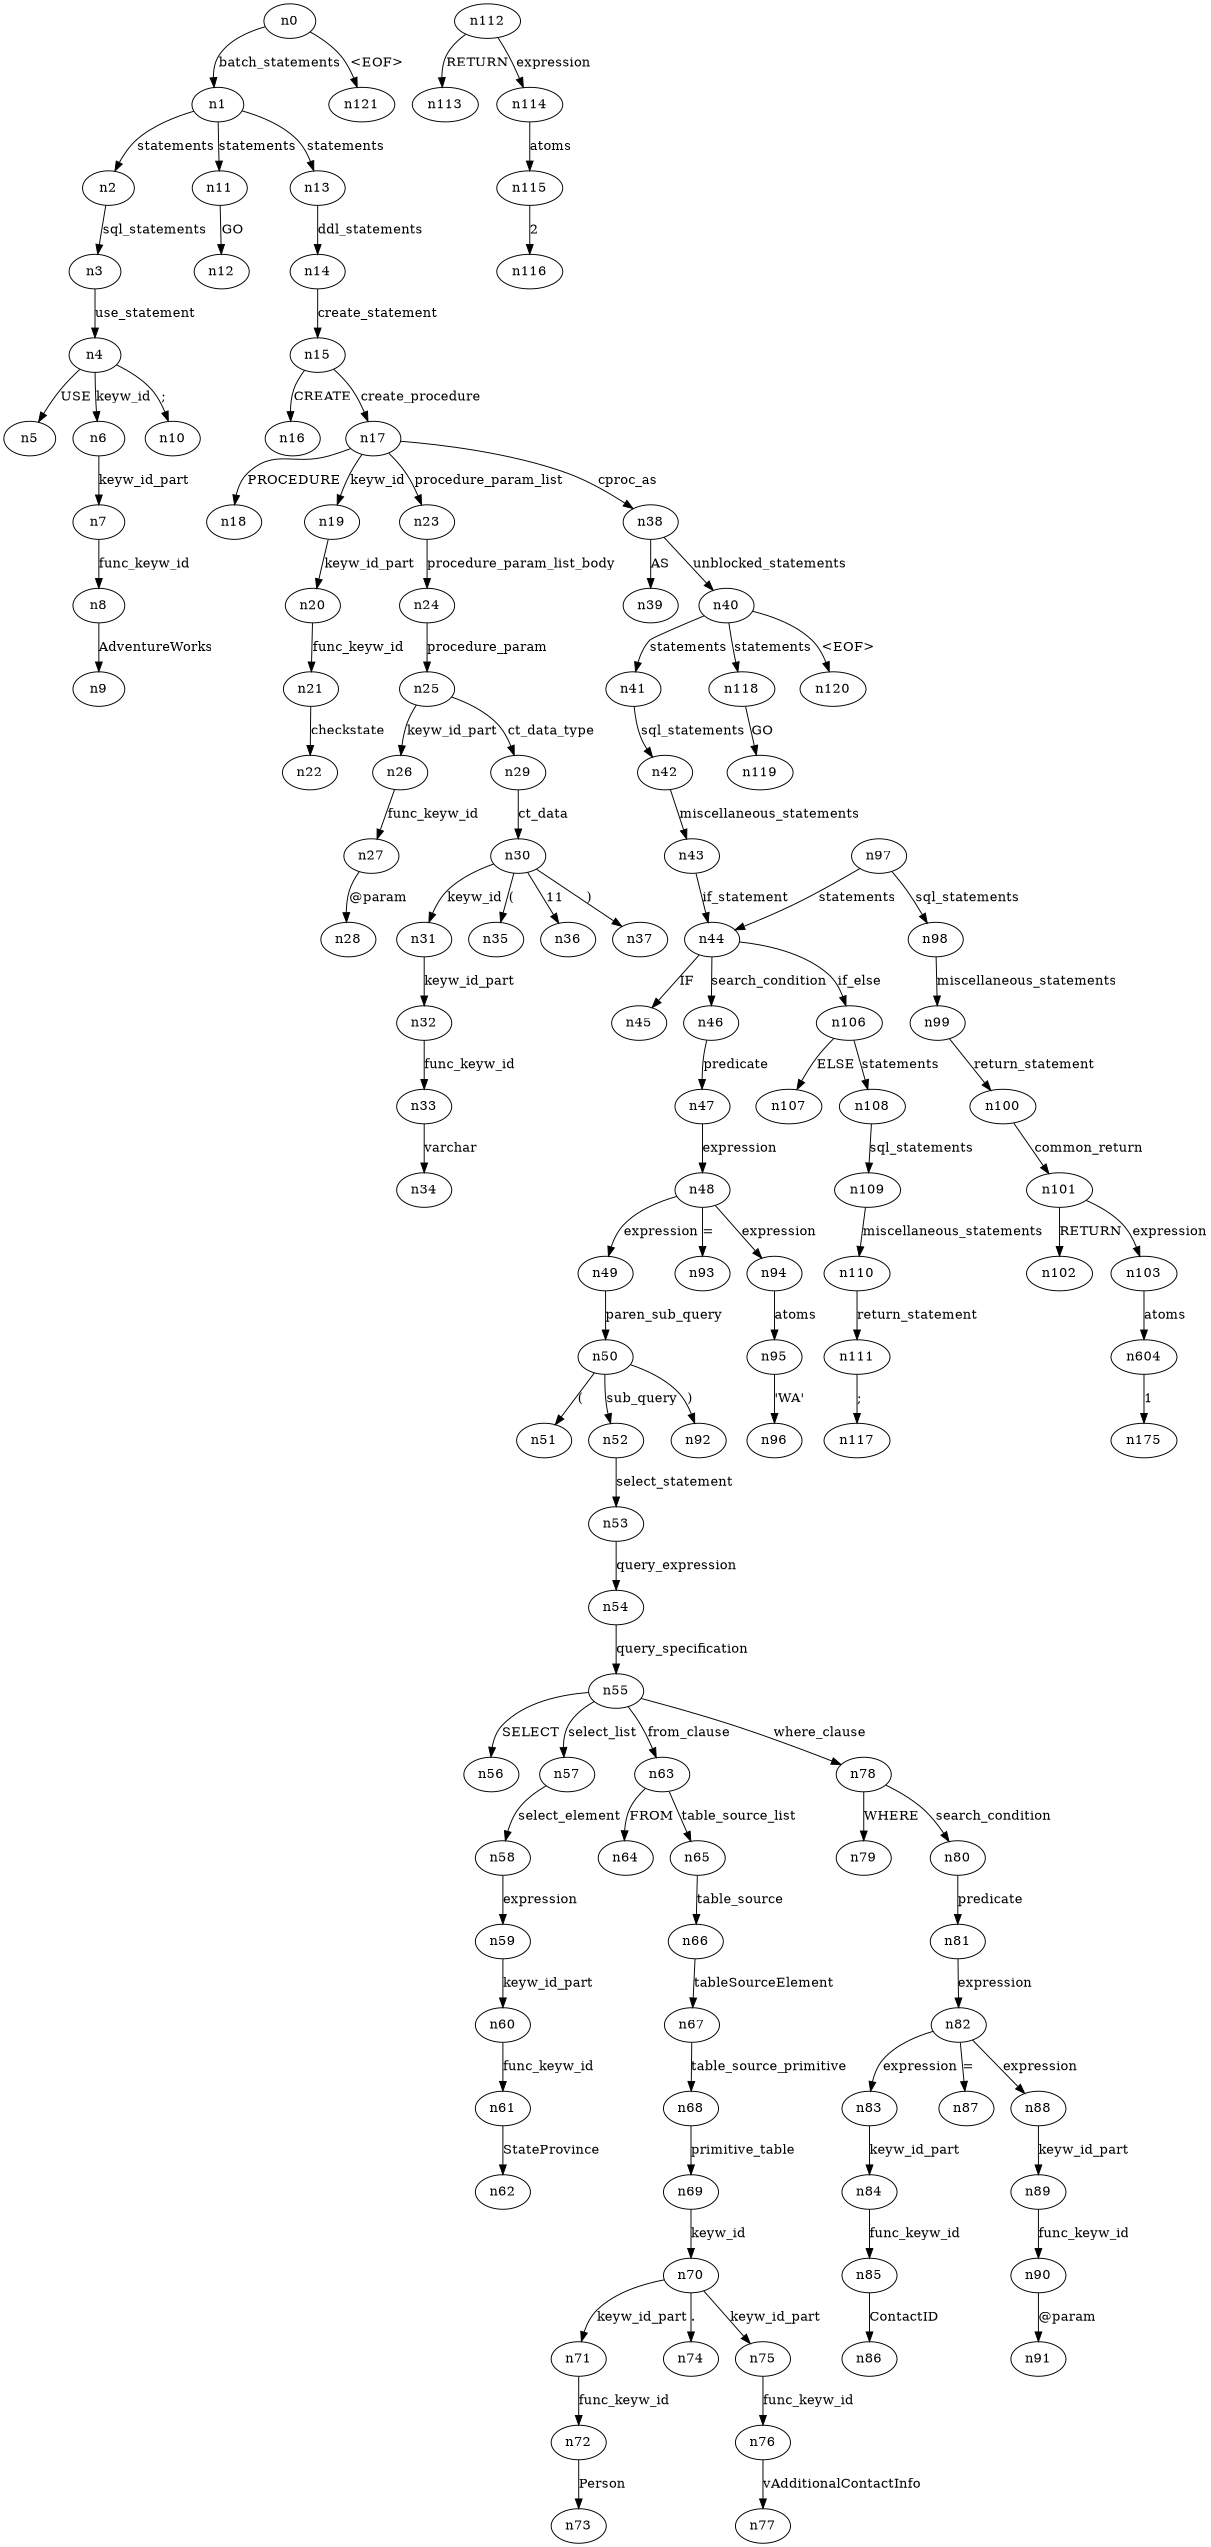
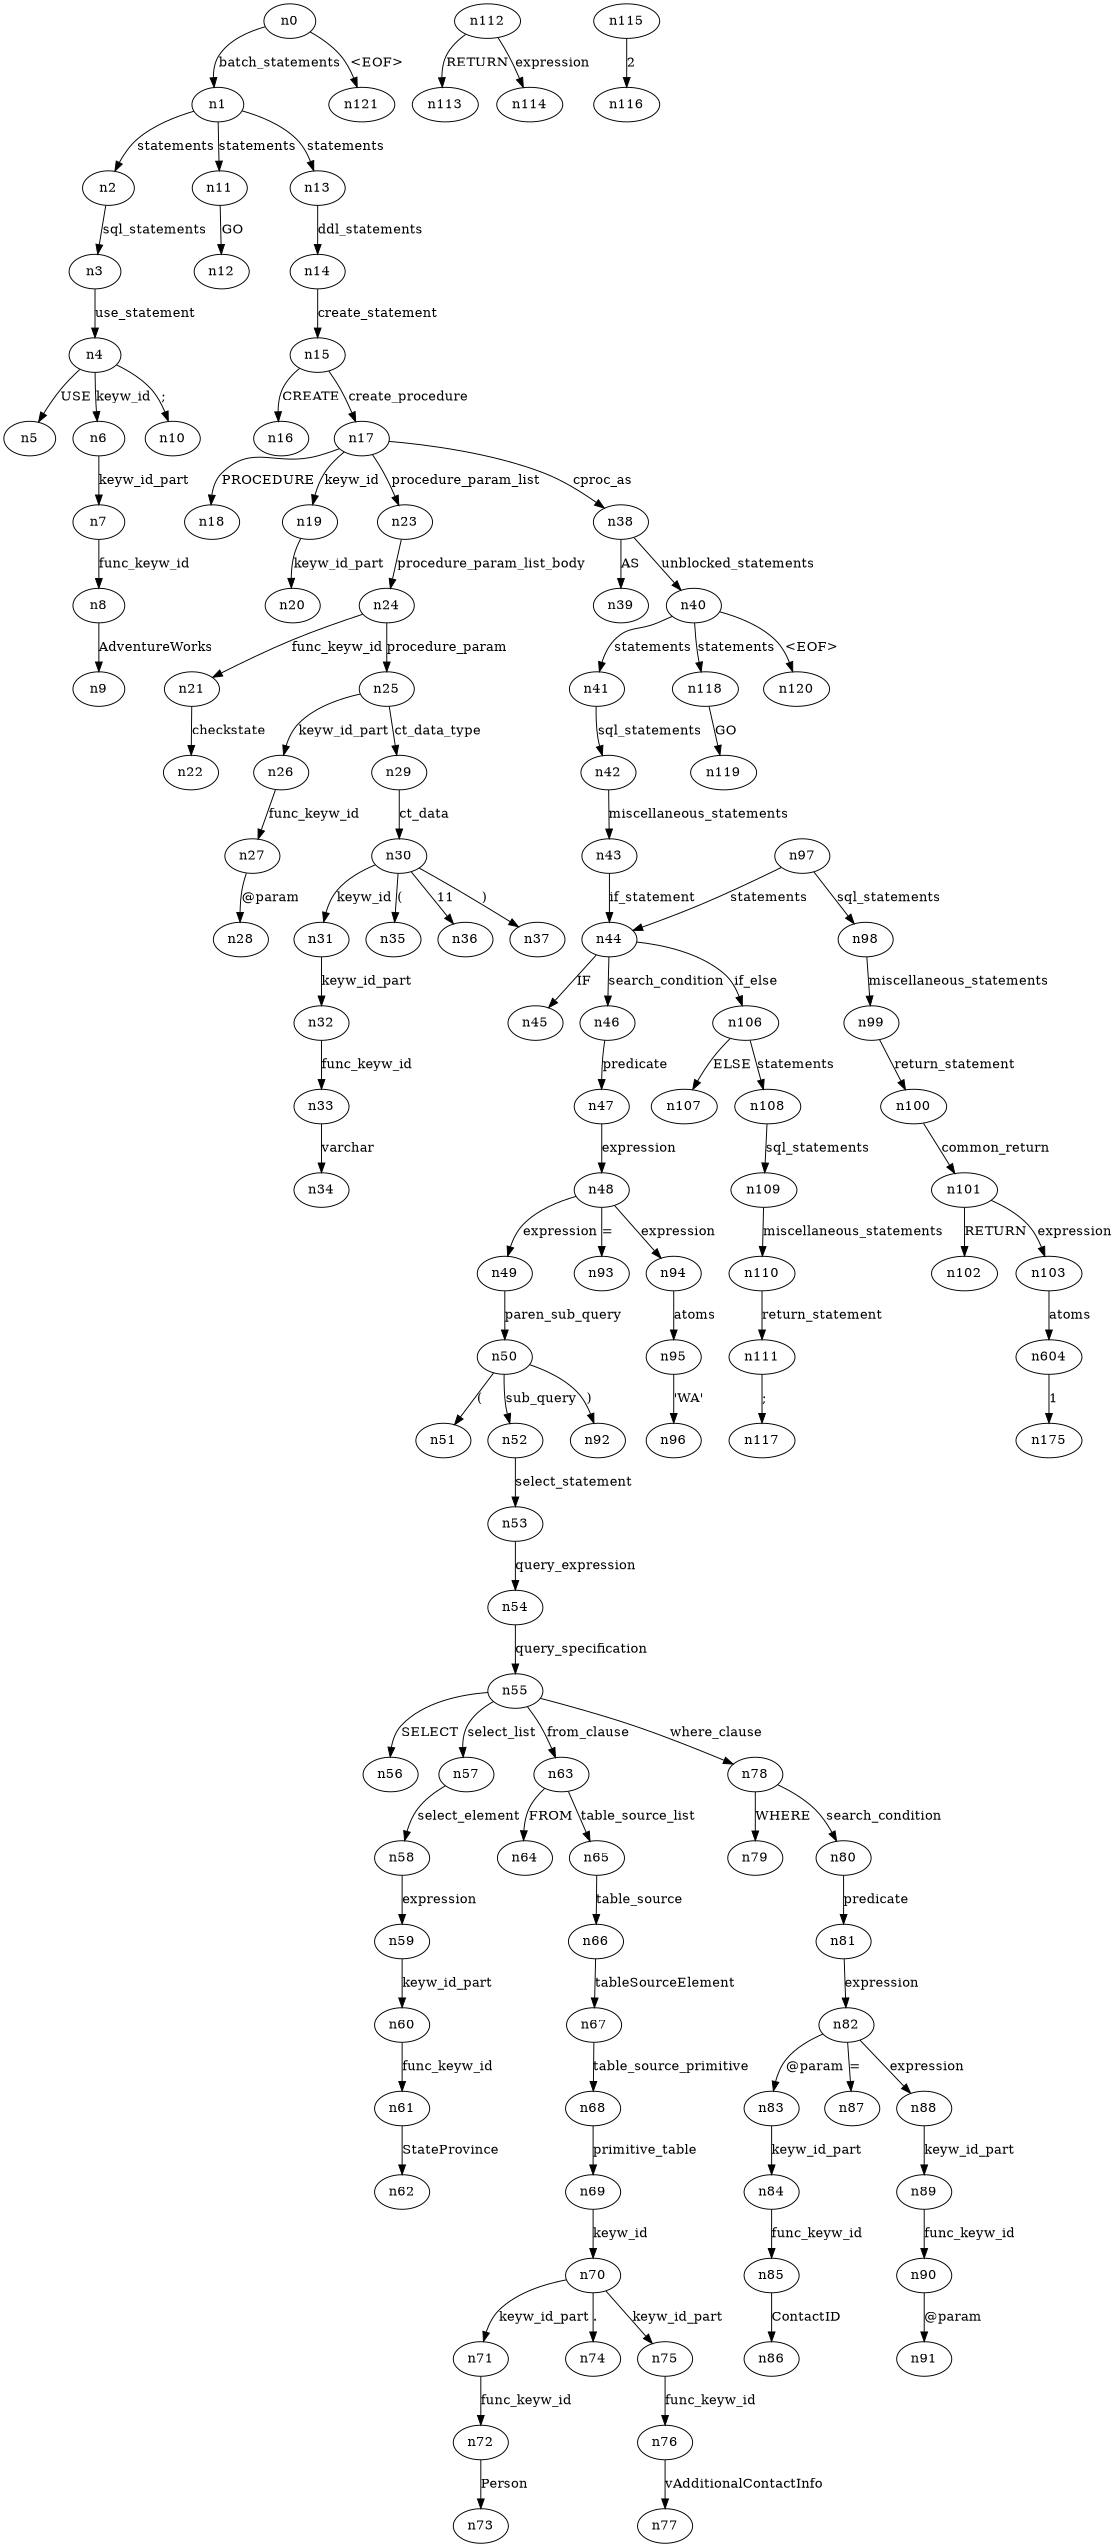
(530, 142) -> none
(312, 643) -> (291, 641)
(920, 2067) -> (815, 2067)
